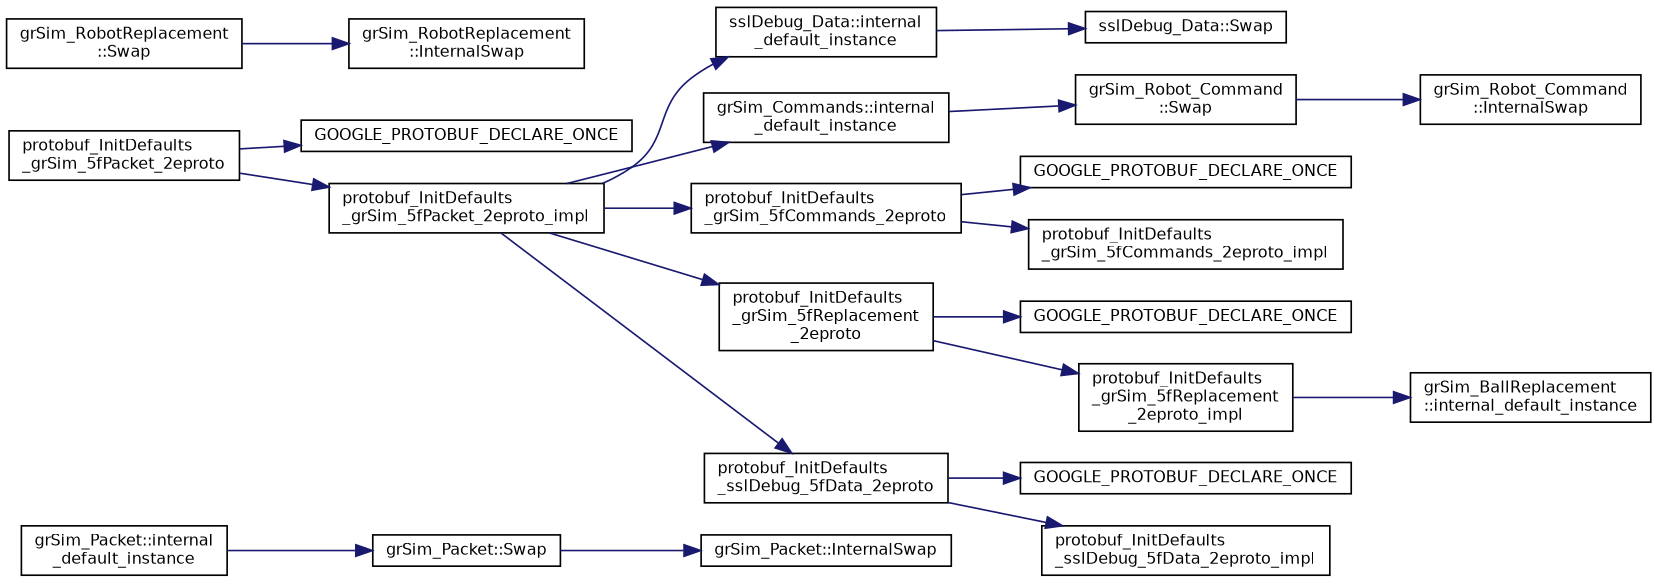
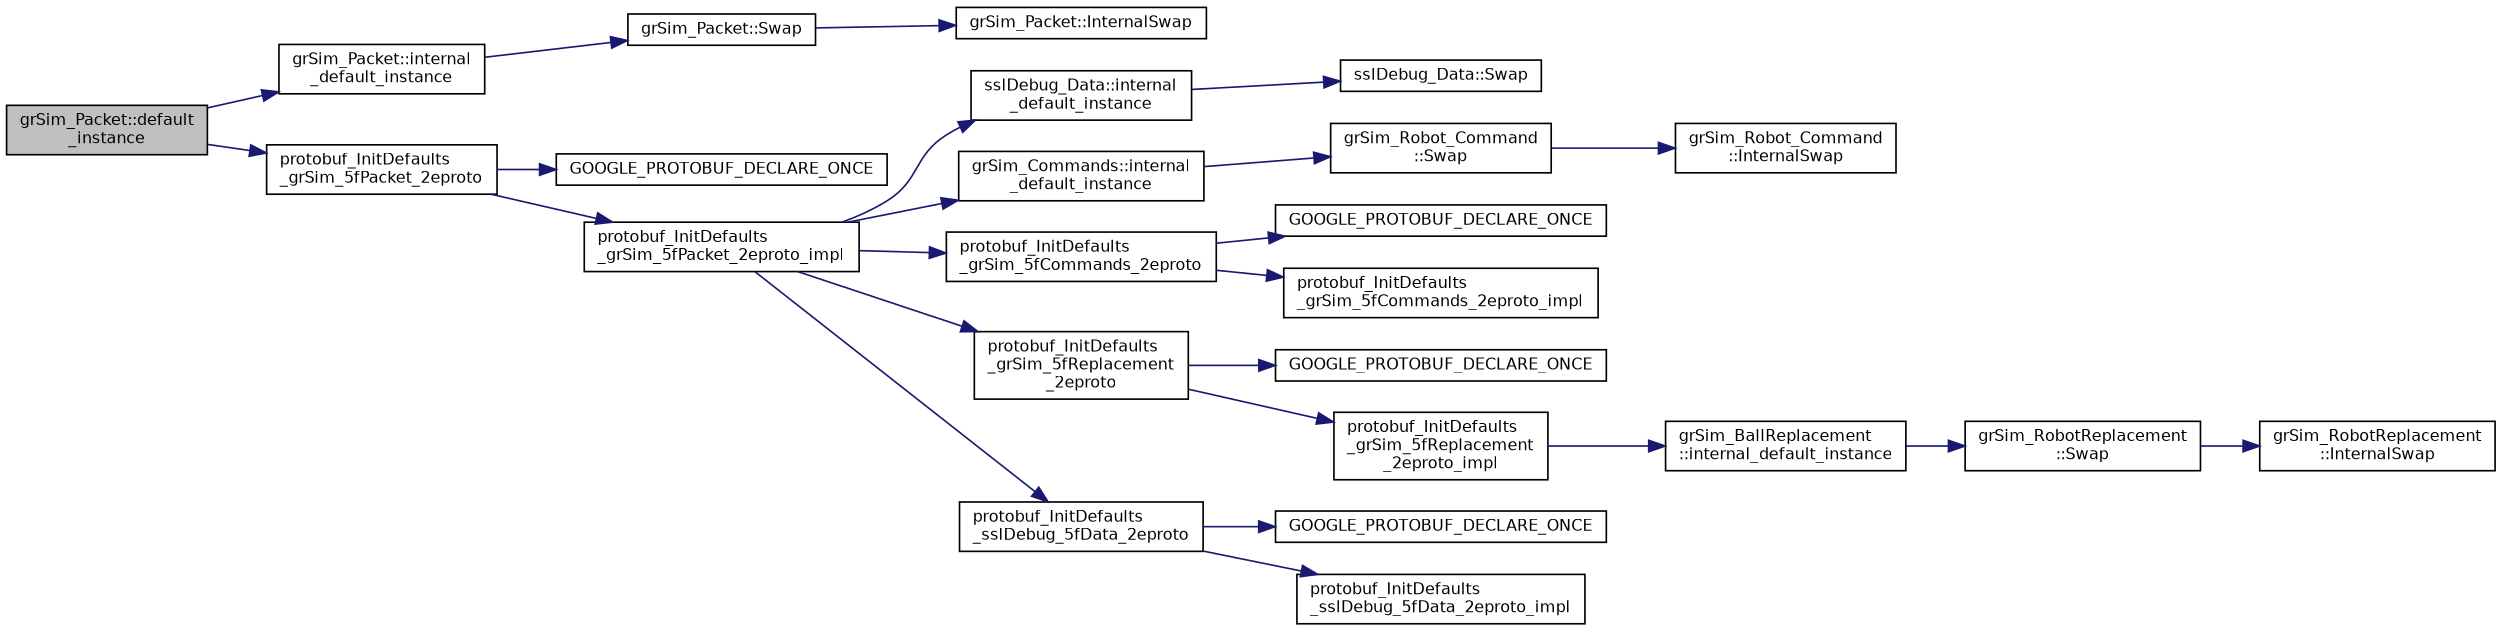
none -> (107, 130)
none -> (1927, 446)
